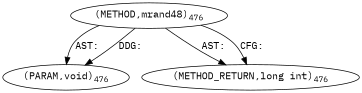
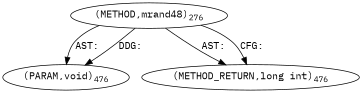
(196, 15) -> (196, 15)
